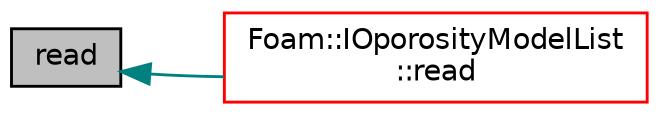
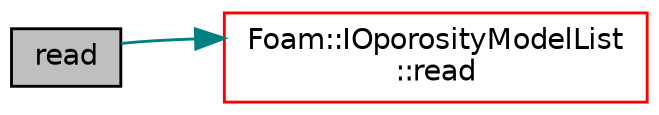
(187, 76) -> (158, 41)
